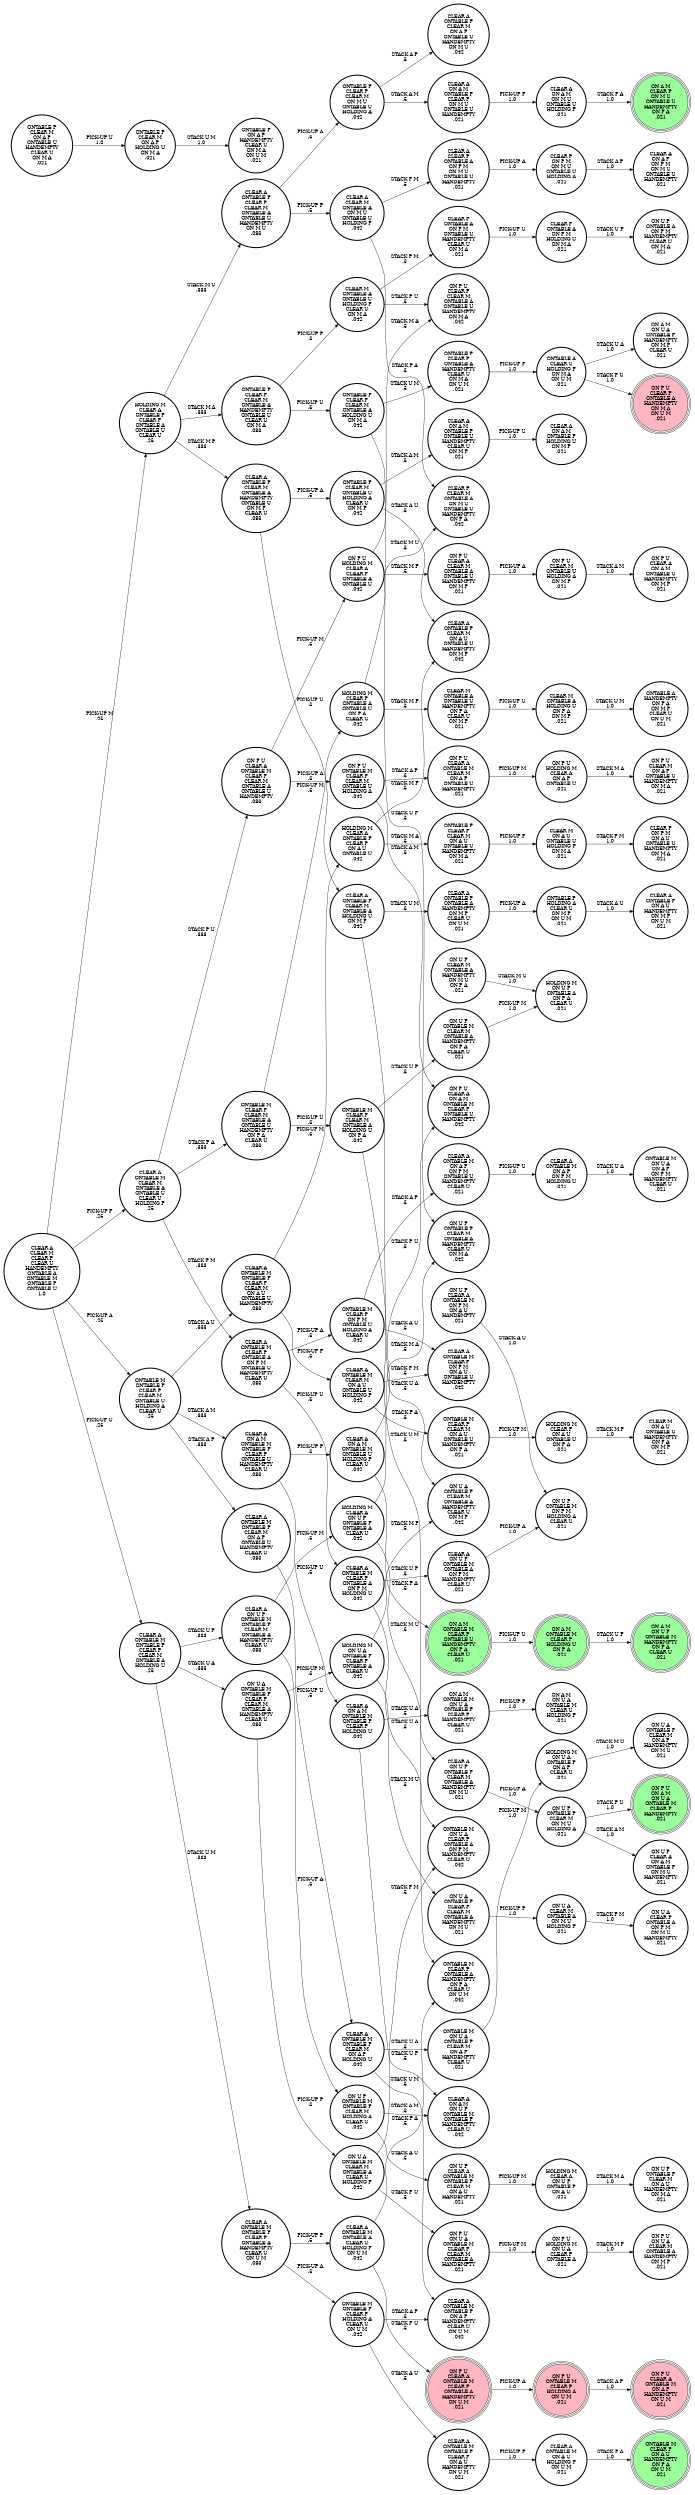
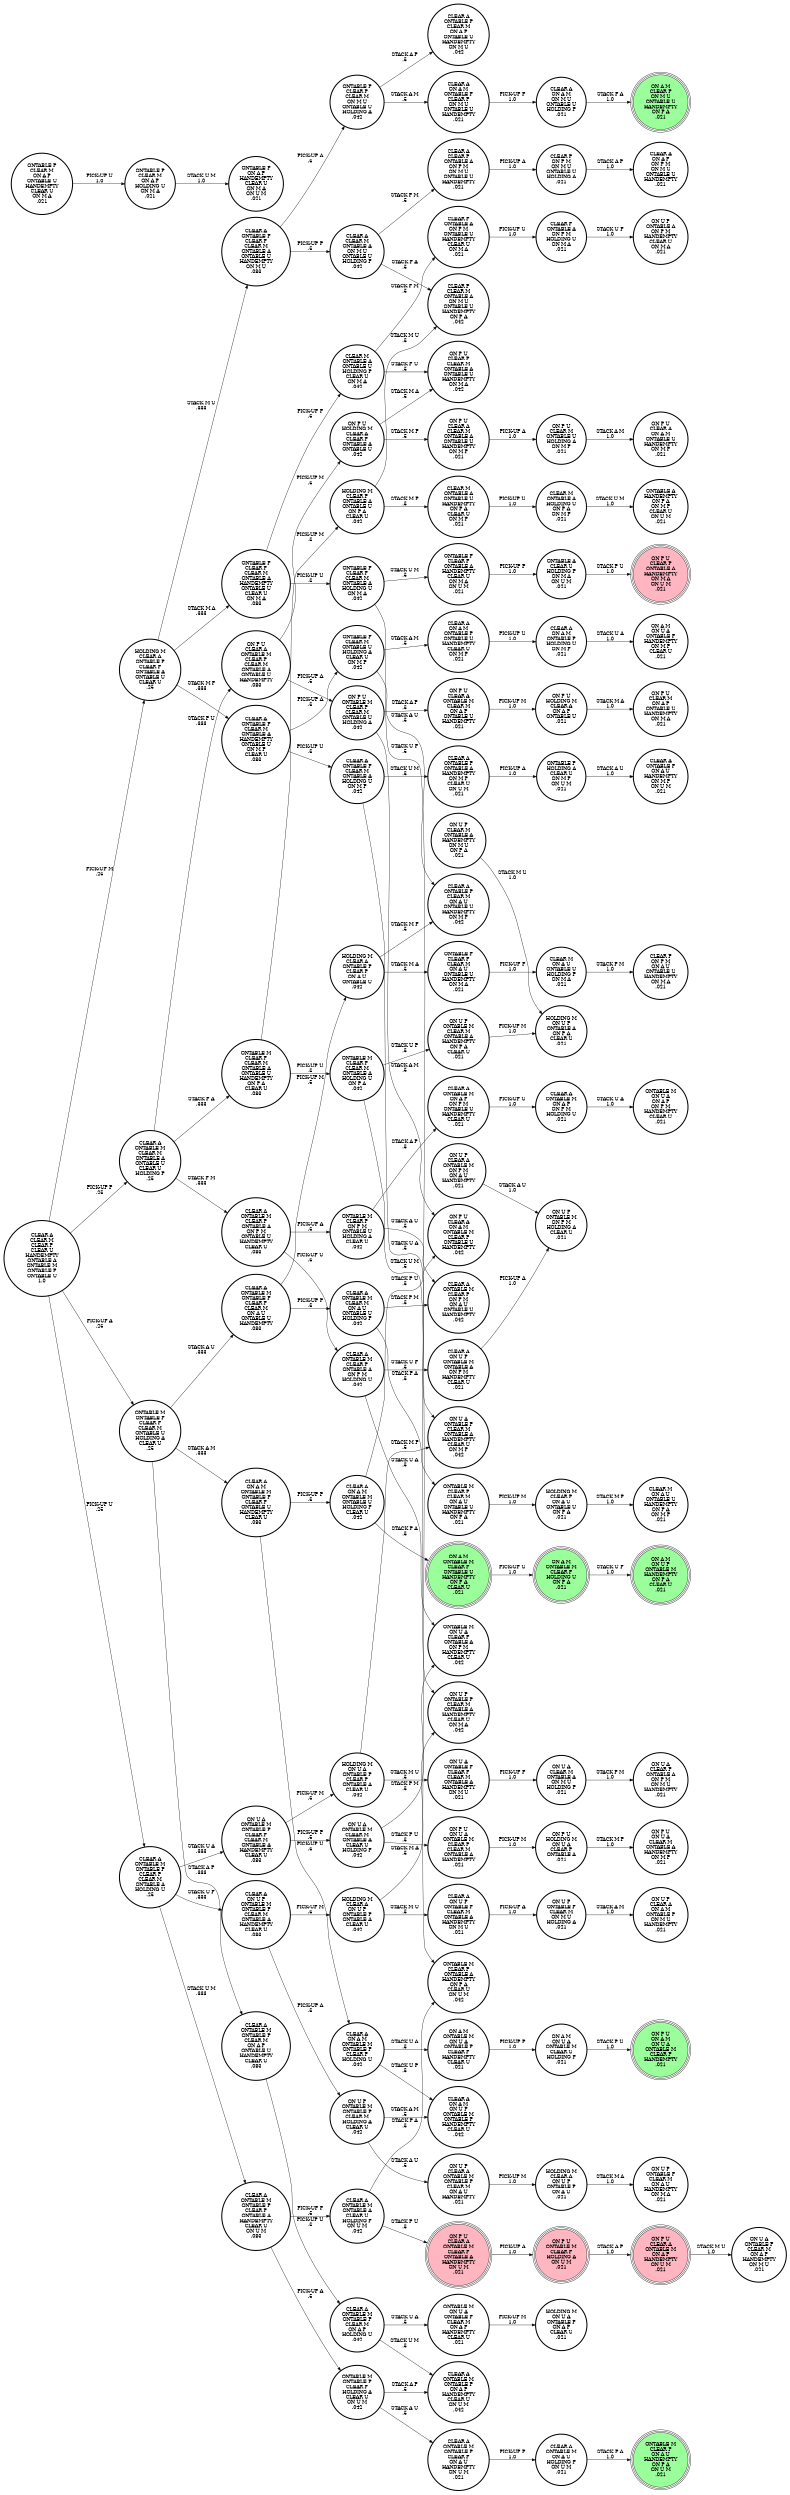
(608, 357) -> (608, 642)
(608, 1754) -> (709, 2255)
(607, 1814) -> (607, 2050)
